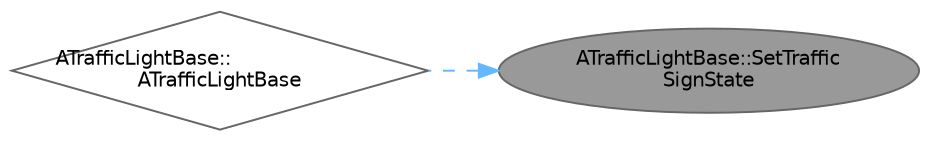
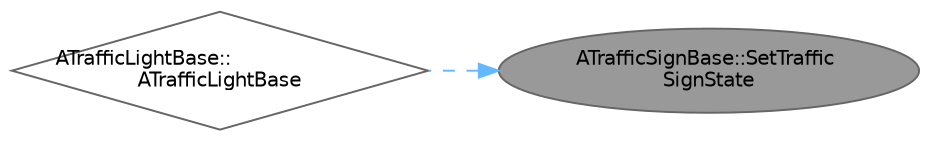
(709, 71) -> (709, 71)
